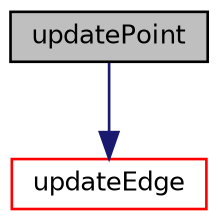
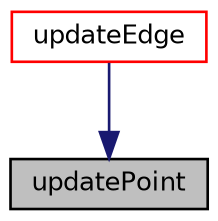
(109, 97) -> (109, 97)
